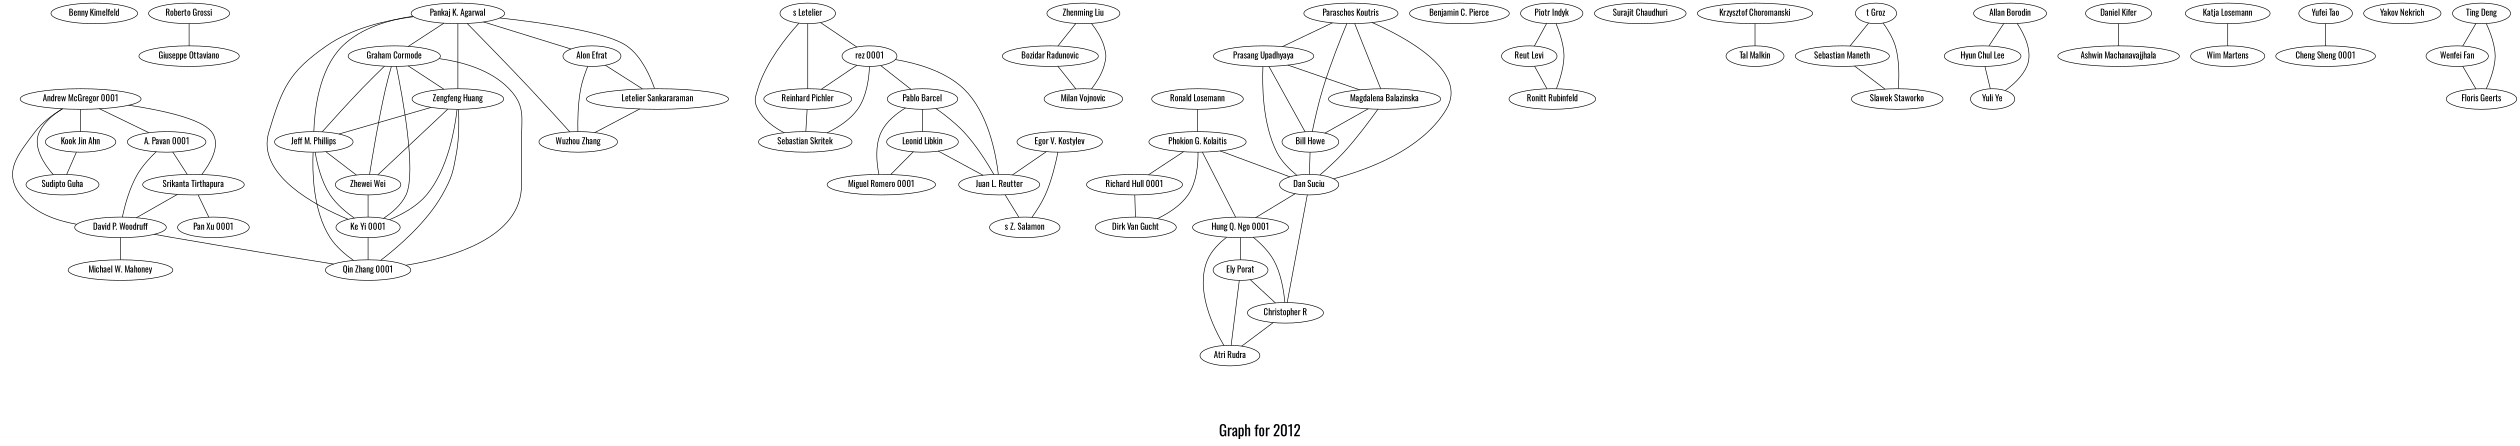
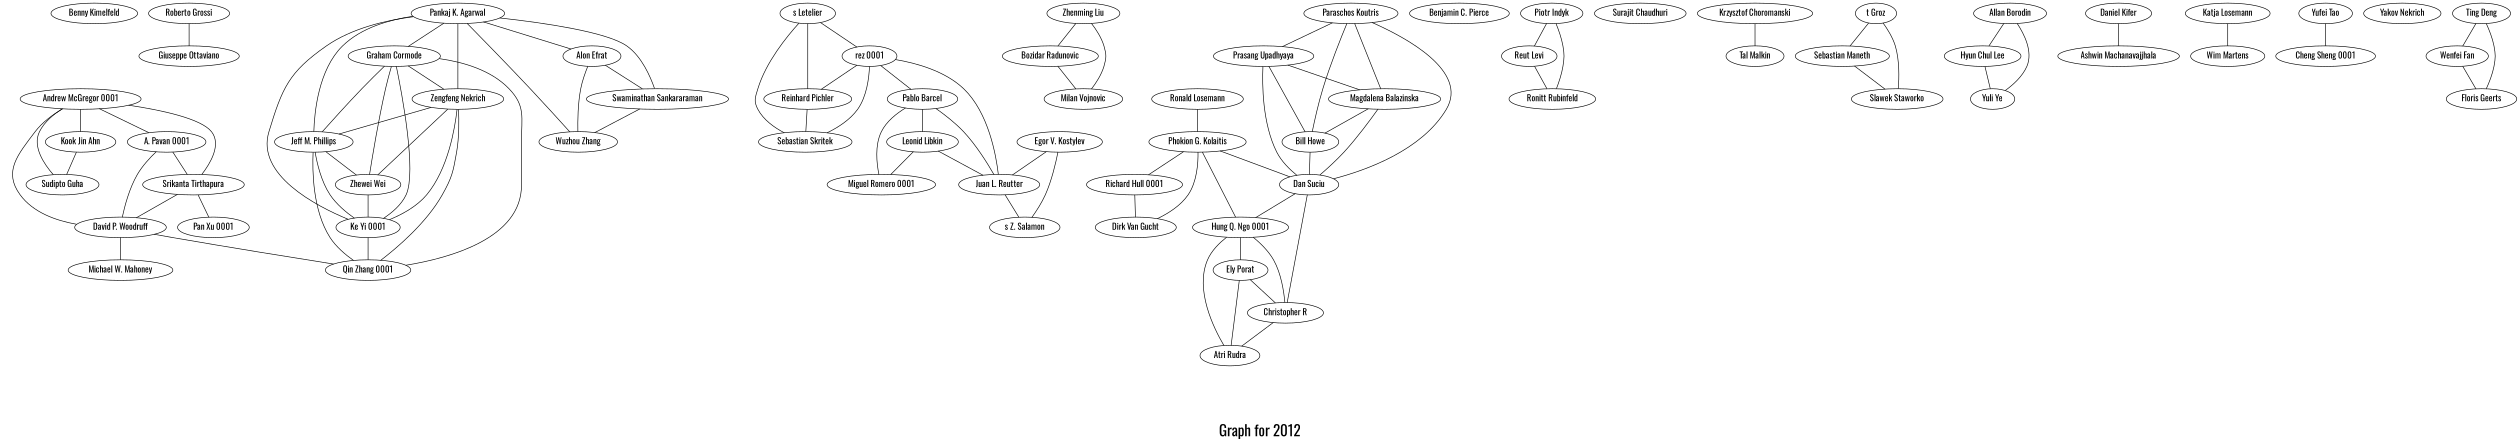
(458, 99) -> (458, 99)
(657, 99) -> (657, 99)
